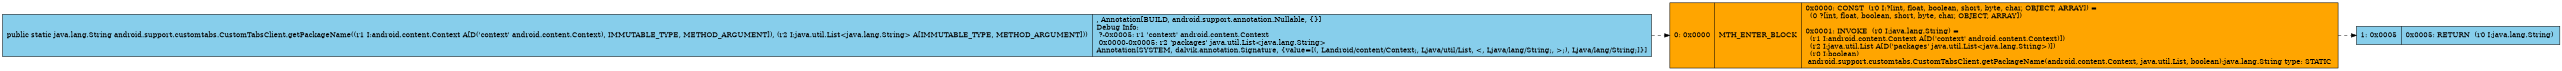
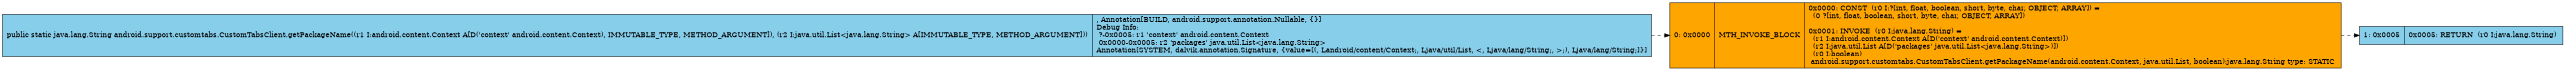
(1758, 35) -> (1760, 35)
